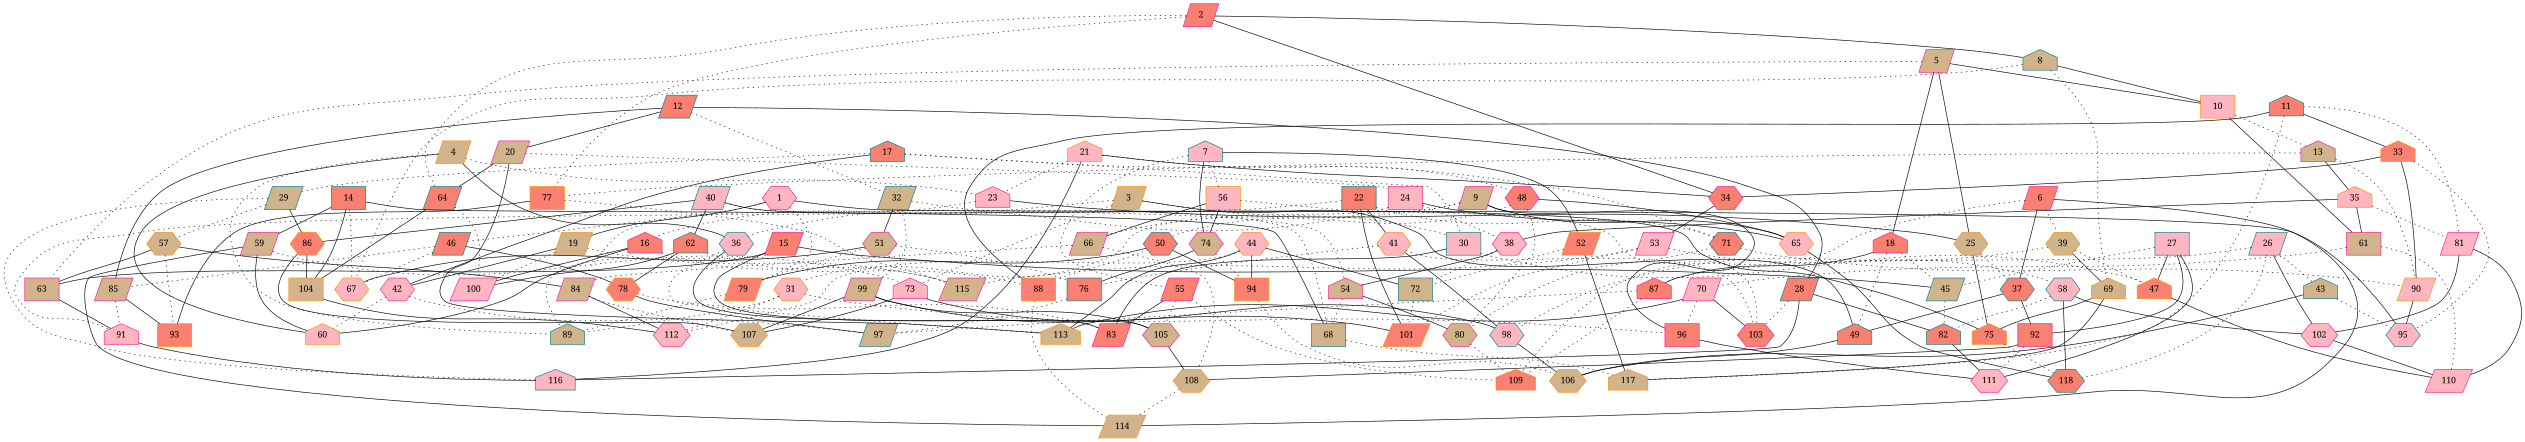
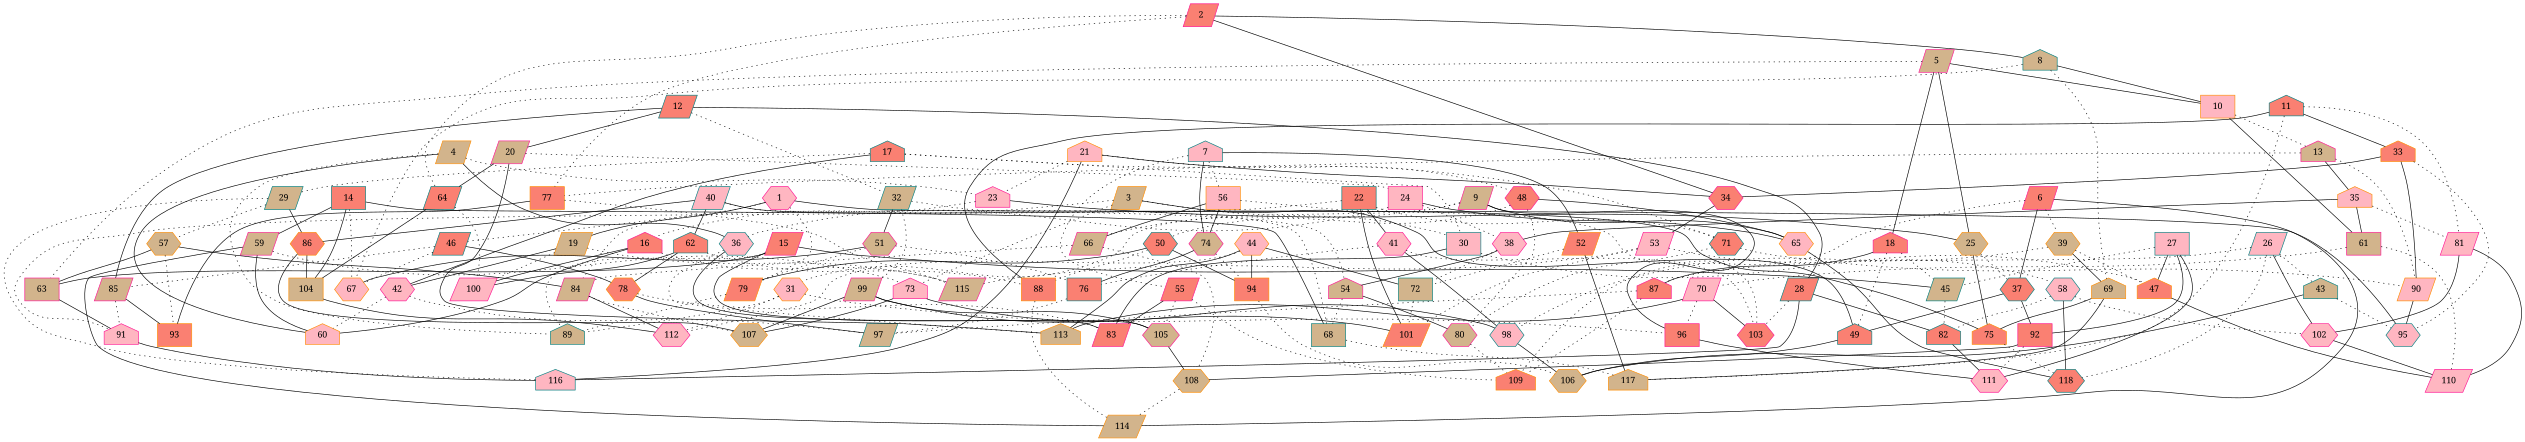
(1394, 244) -> (1394, 244)
(2176, 321) -> (2176, 321)
